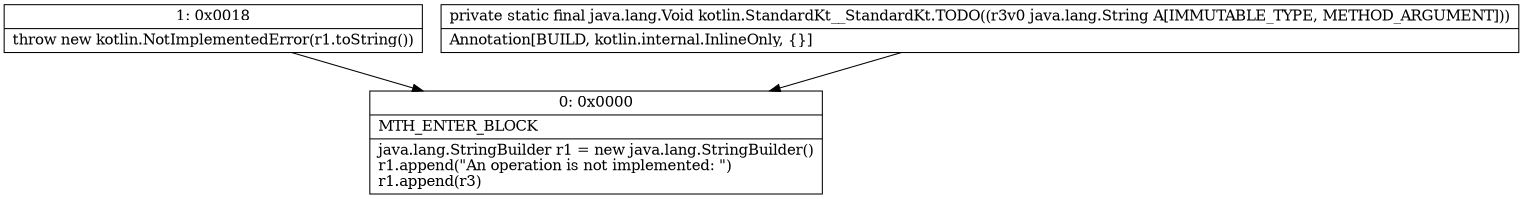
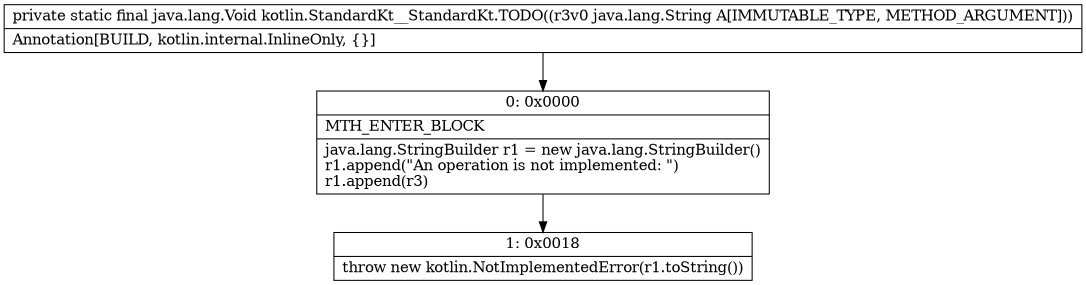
(352, 70) -> (543, 208)
